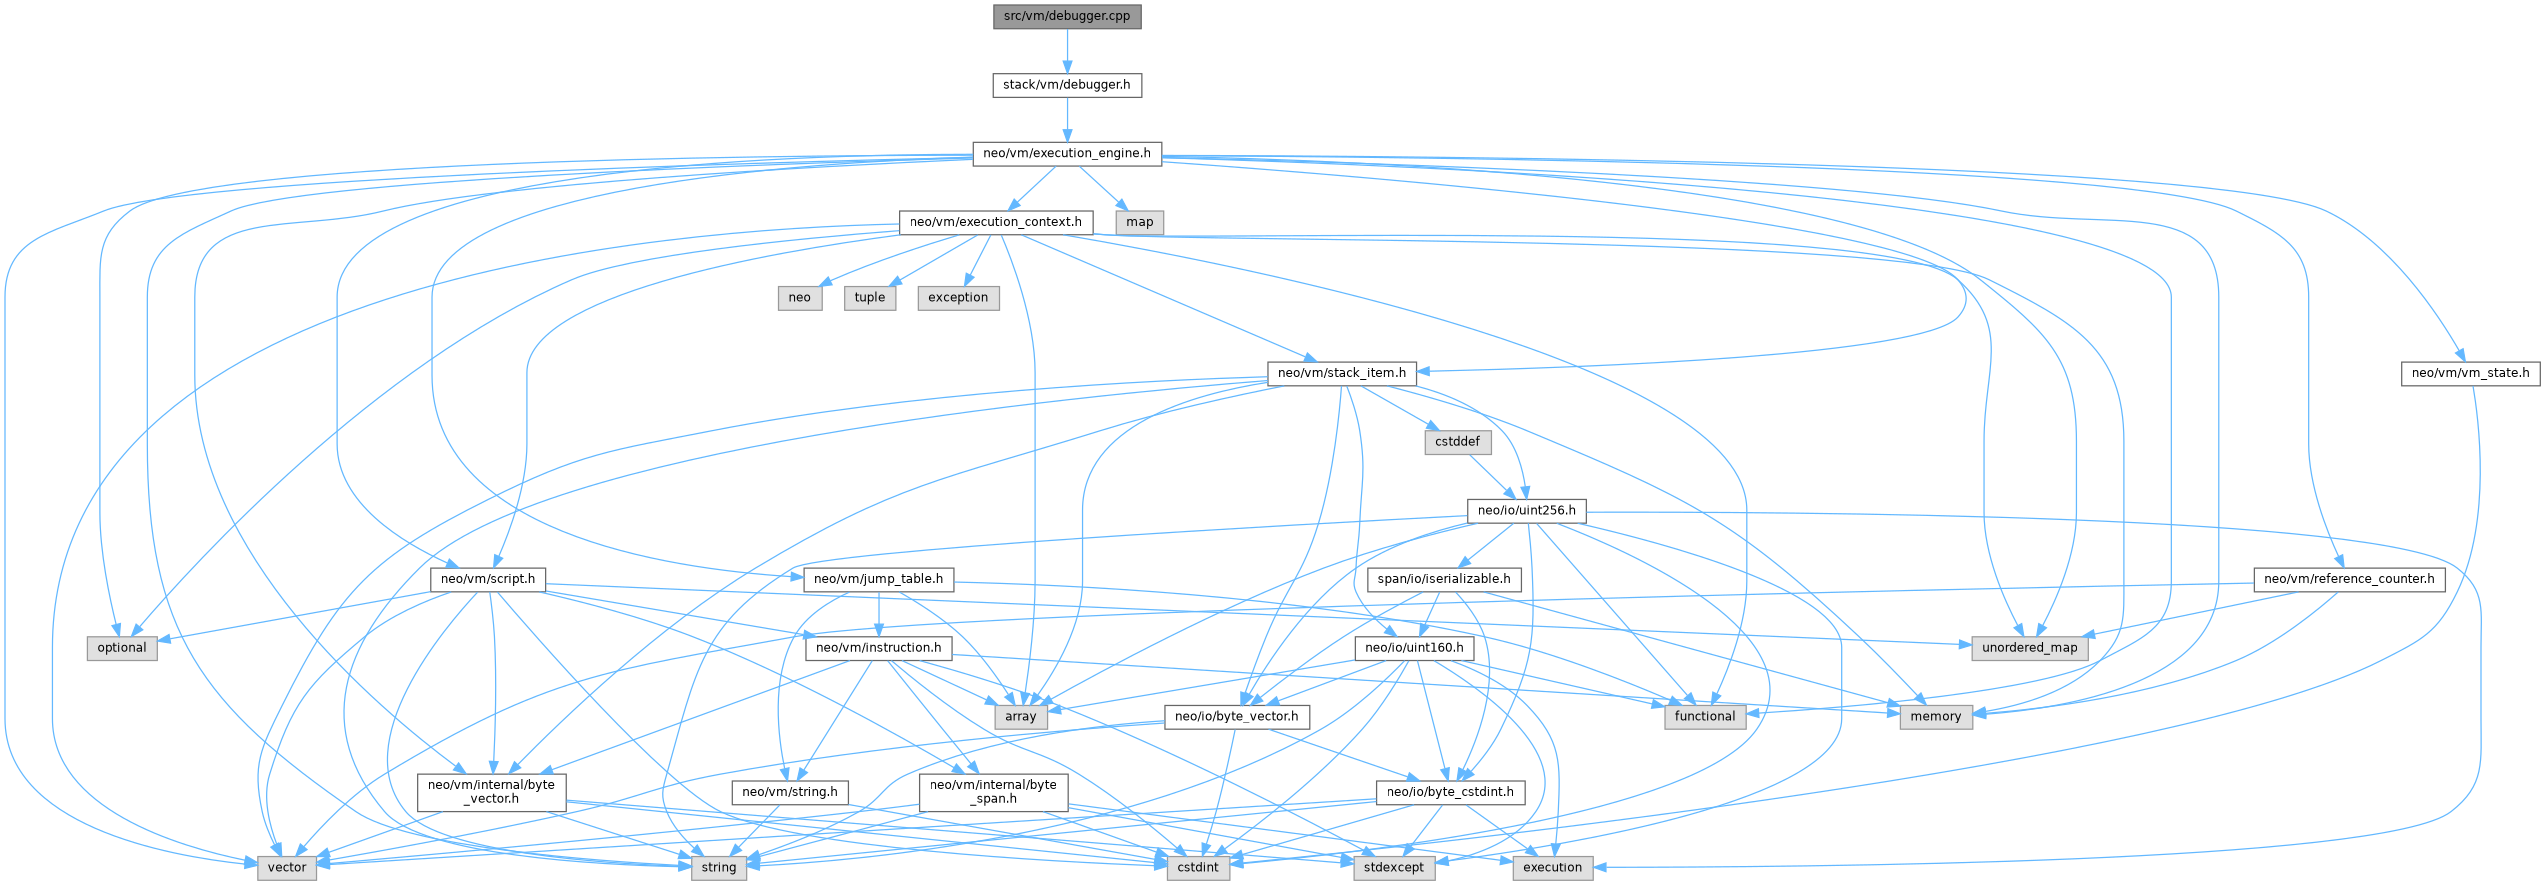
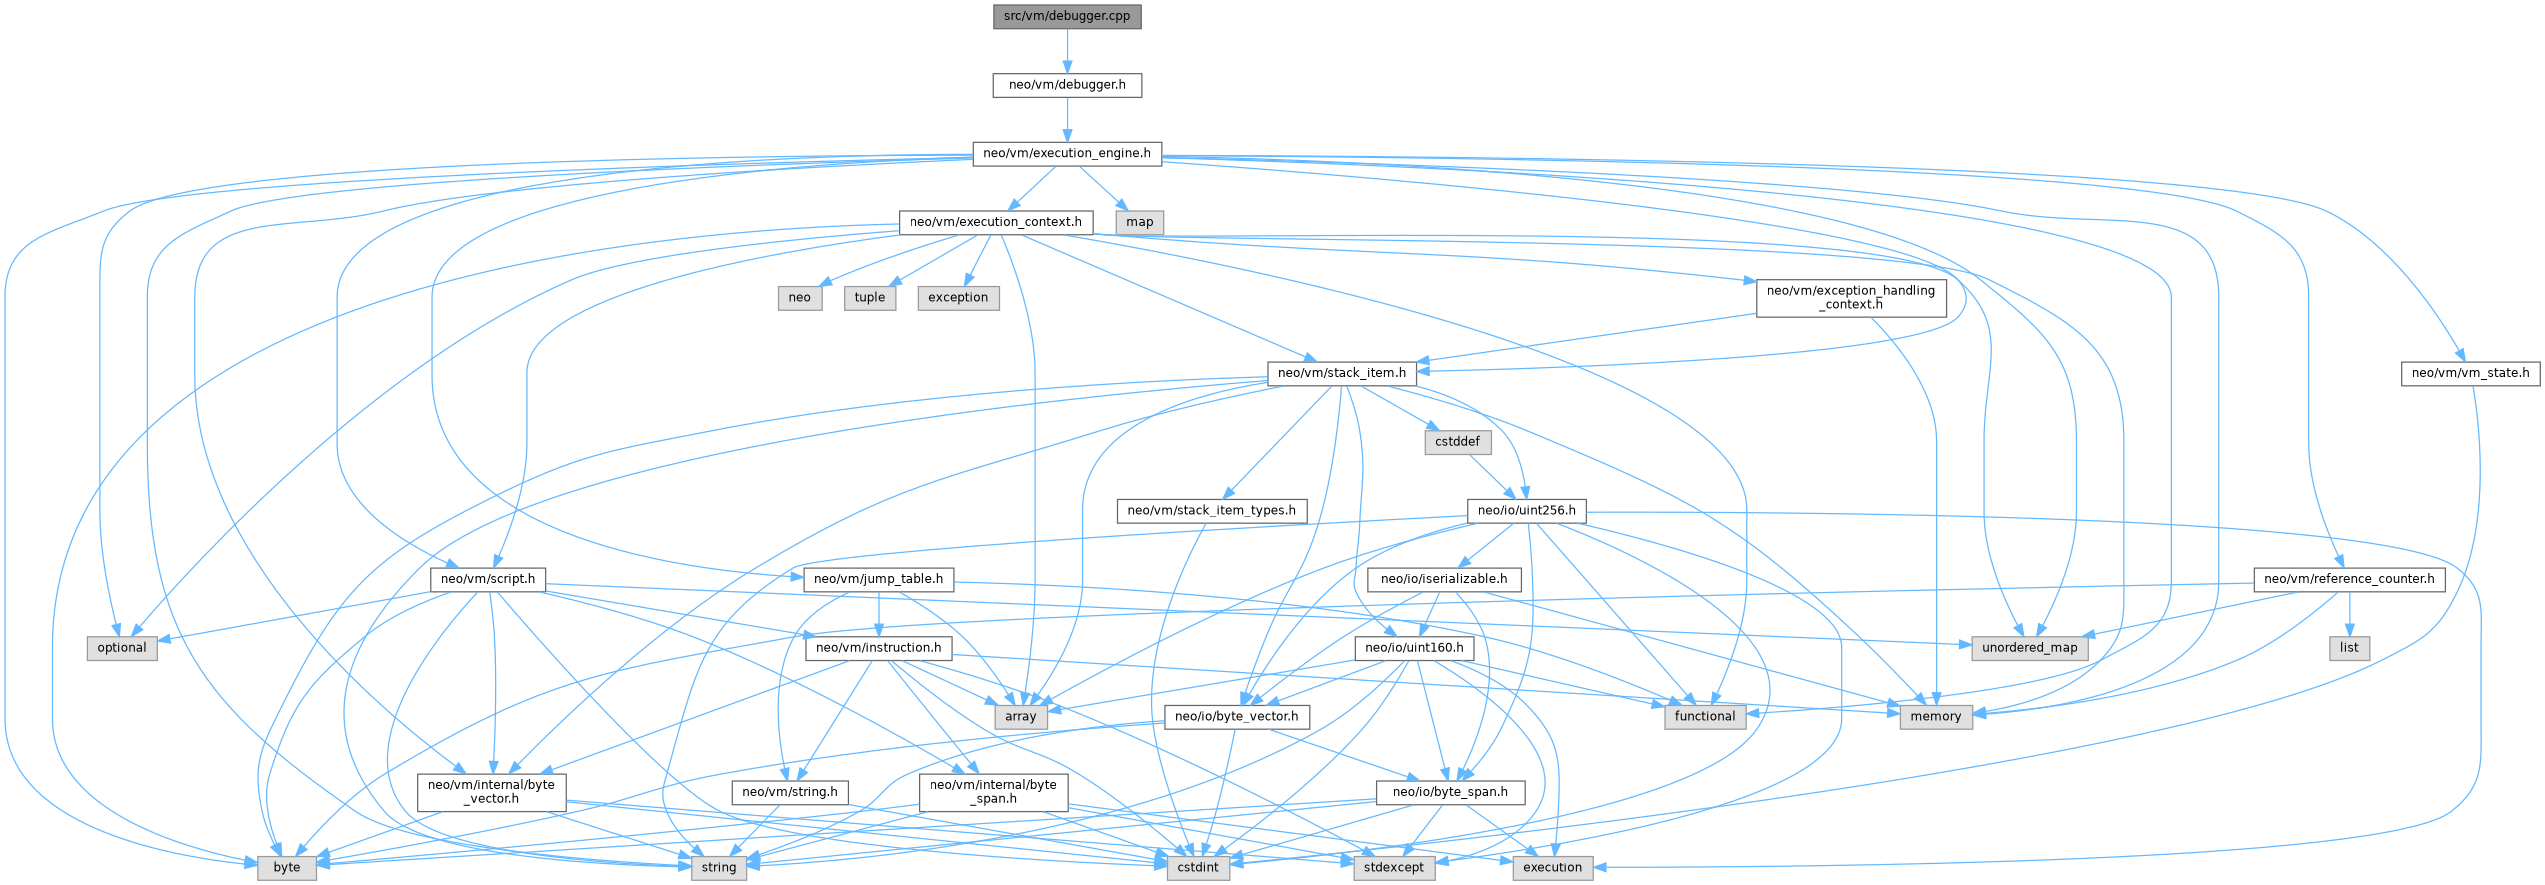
(1068, 86) -> (1068, 86)
none -> (1852, 298)
none -> (1212, 511)
(1445, 580) -> (1445, 580)
none -> (2350, 649)
(1451, 793) -> (1451, 793)
(287, 868) -> (287, 868)
